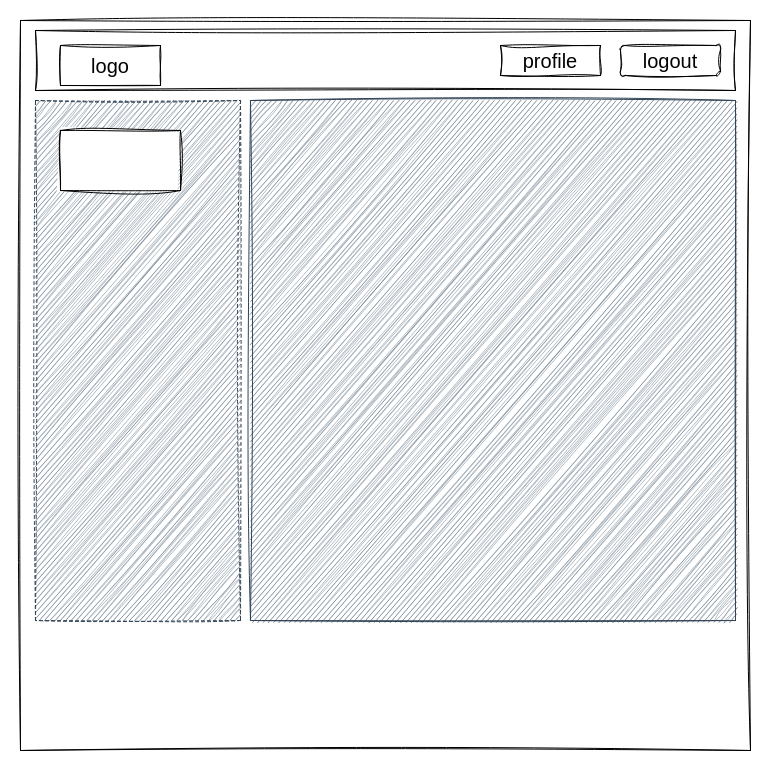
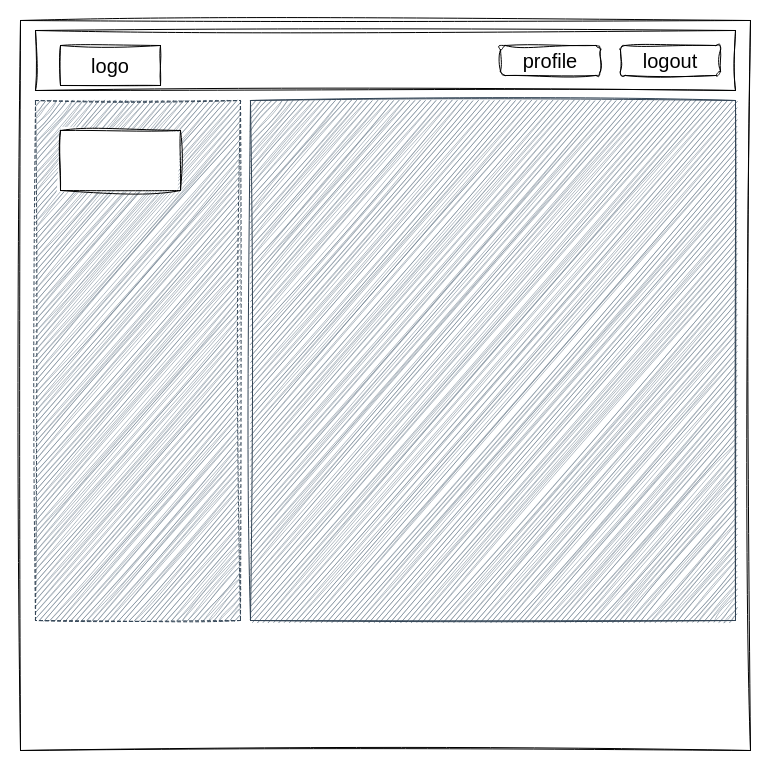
(551, 61) -> (551, 61)
